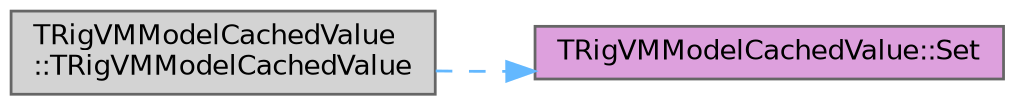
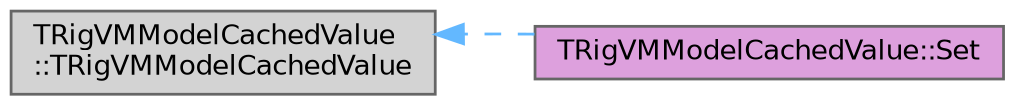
(471, 71) -> (499, 34)
